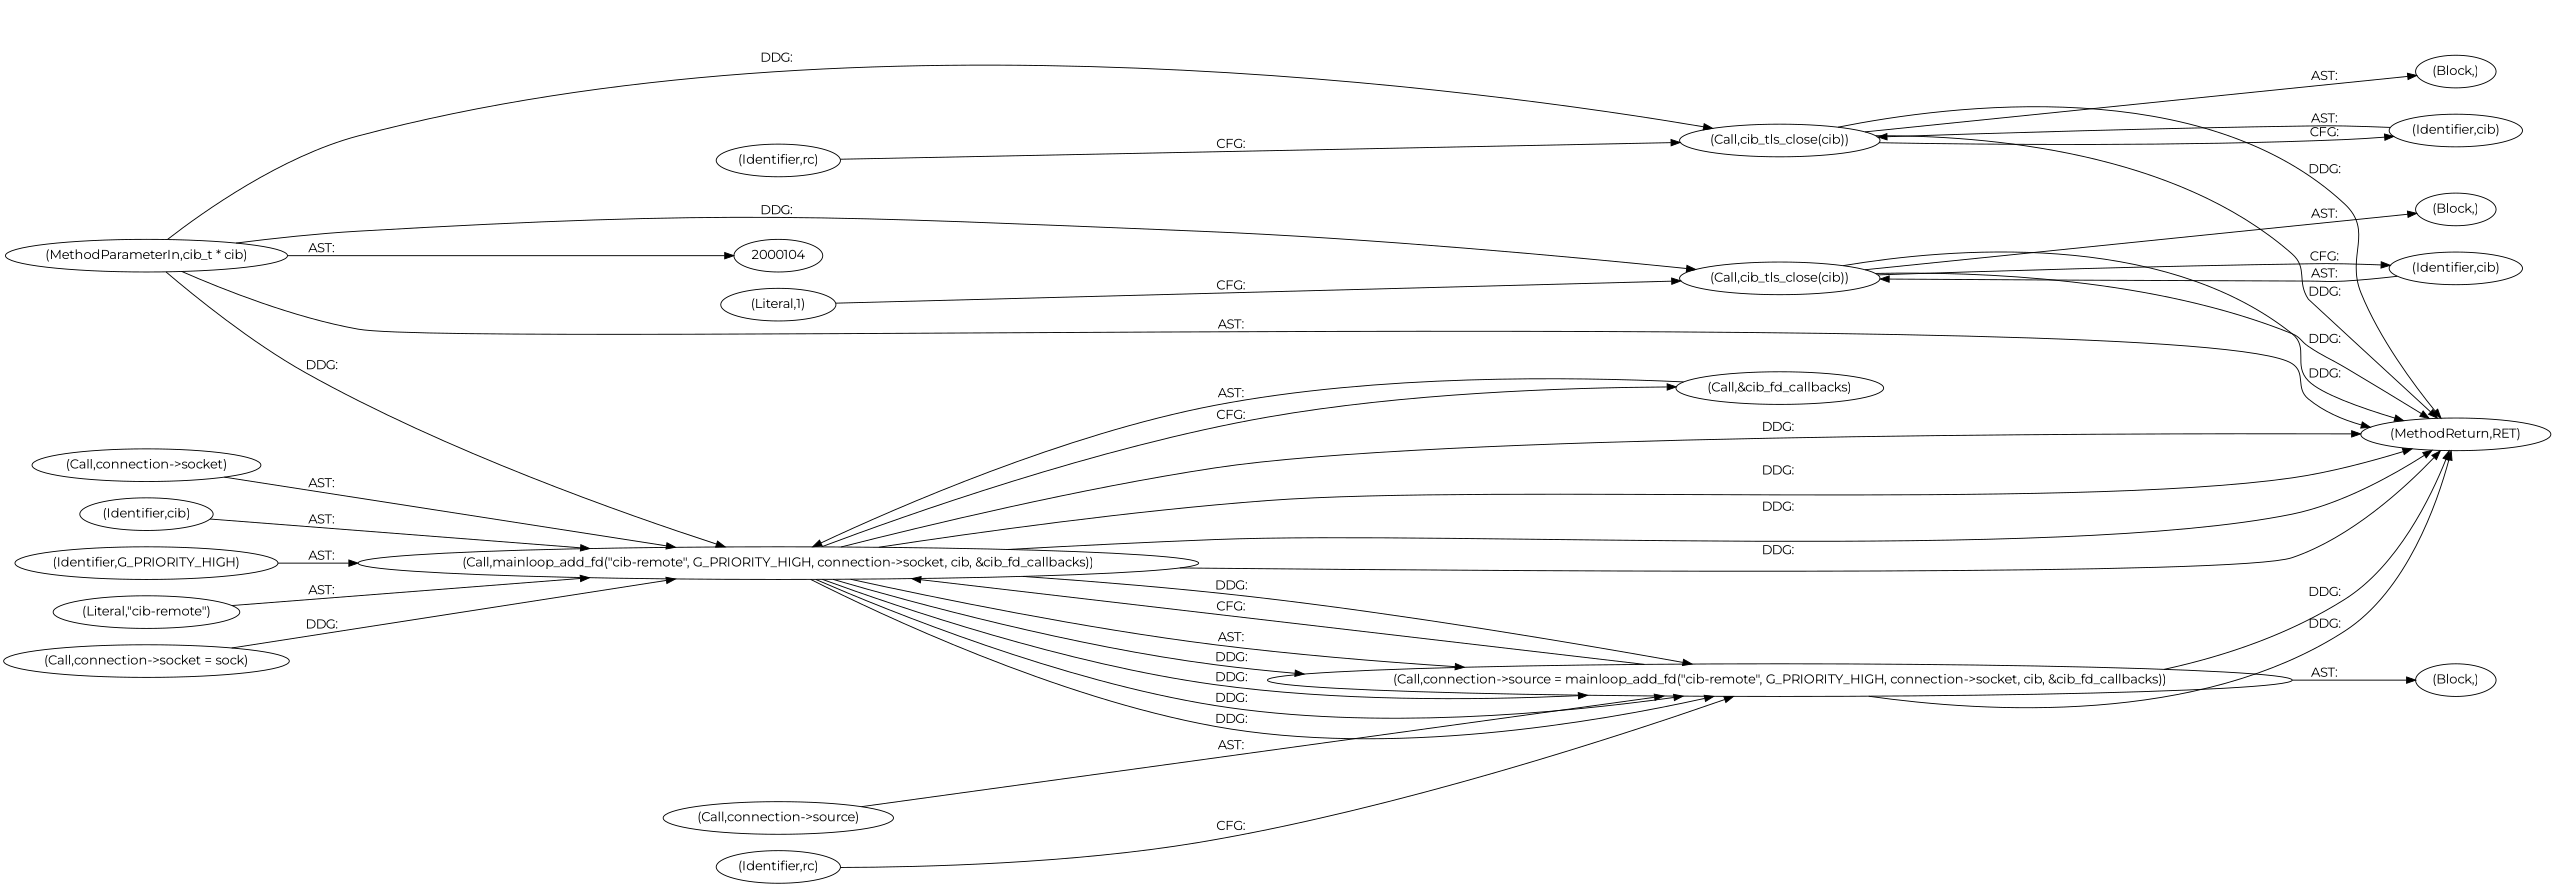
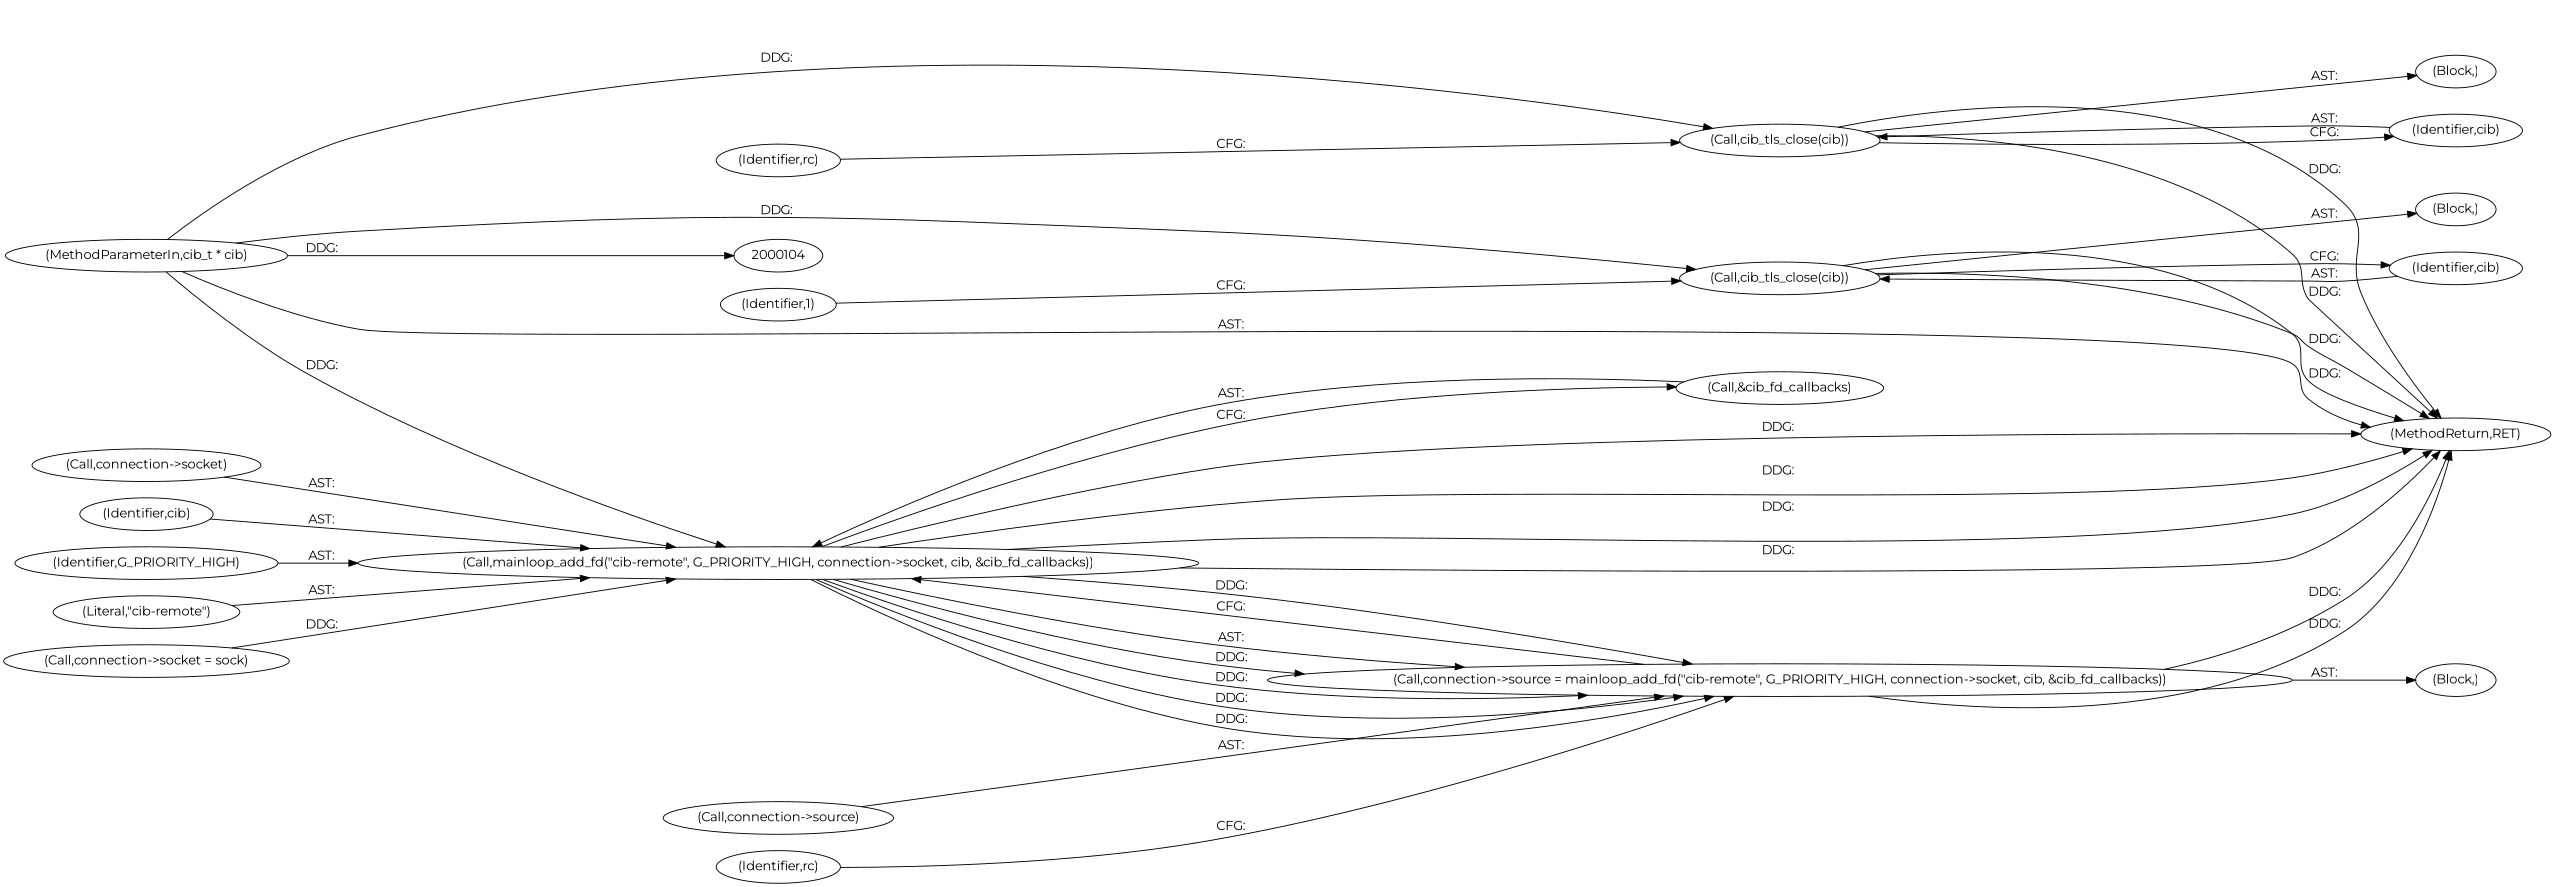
(324, 249) -> (324, 249)
(778, 305) -> (778, 305)
